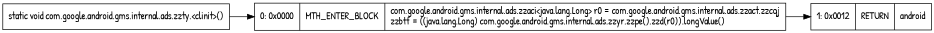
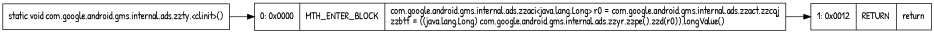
(913, 16) -> (913, 16)
